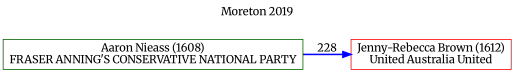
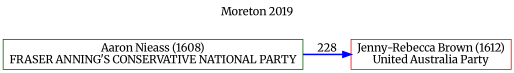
(431, 54) -> (431, 54)
